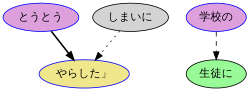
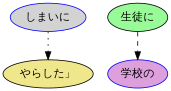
(41, 17) -> none
(131, 17) -> (48, 17)
(216, 42) -> (138, 42)
(84, 74) -> (48, 74)
